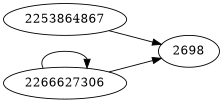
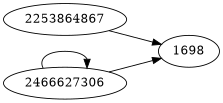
(189, 51) -> (189, 51)
(65, 83) -> (65, 83)
